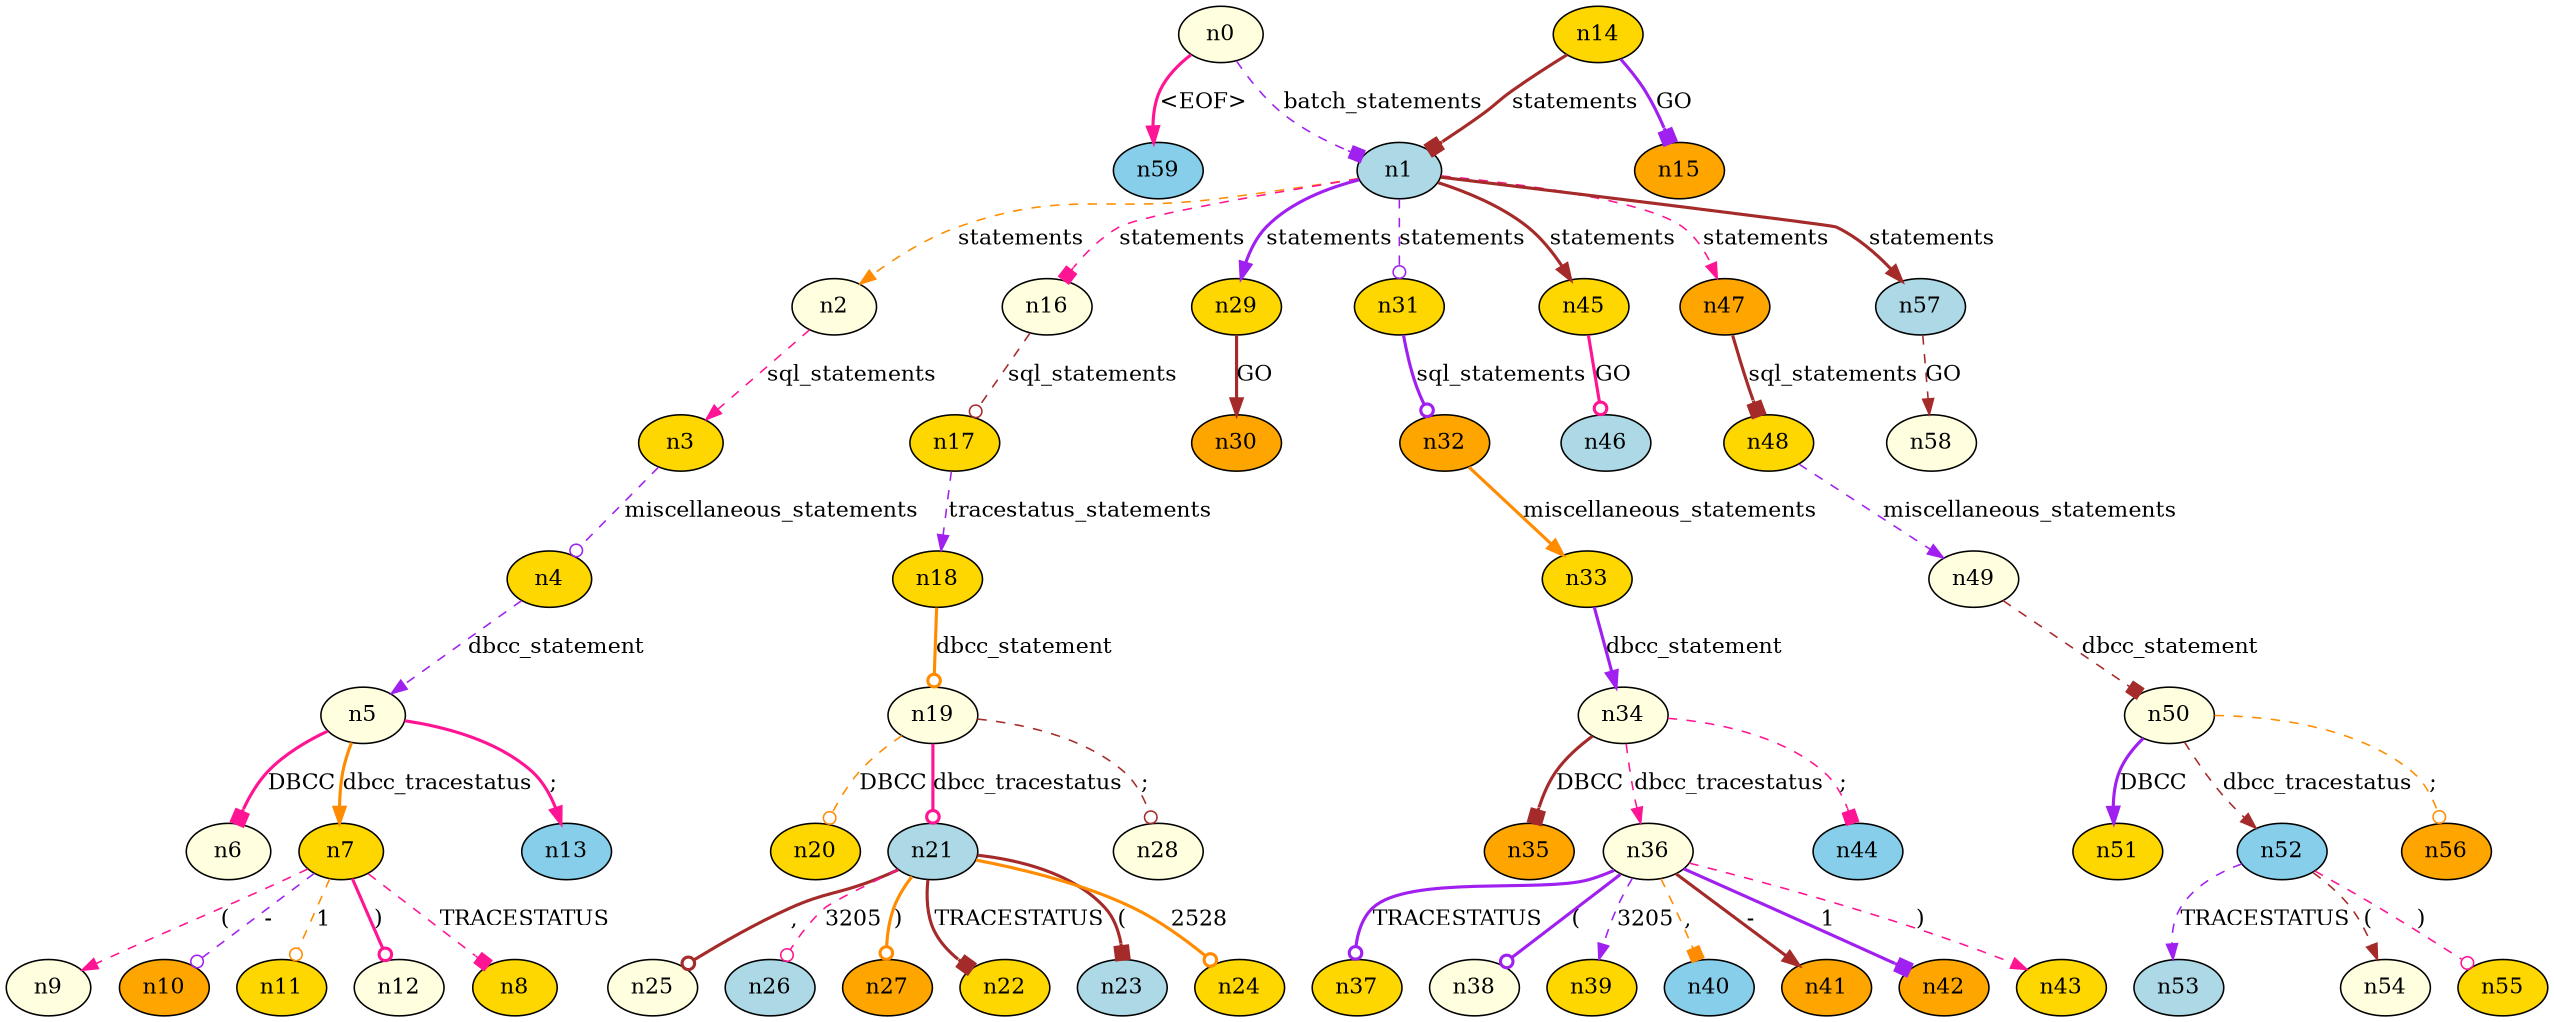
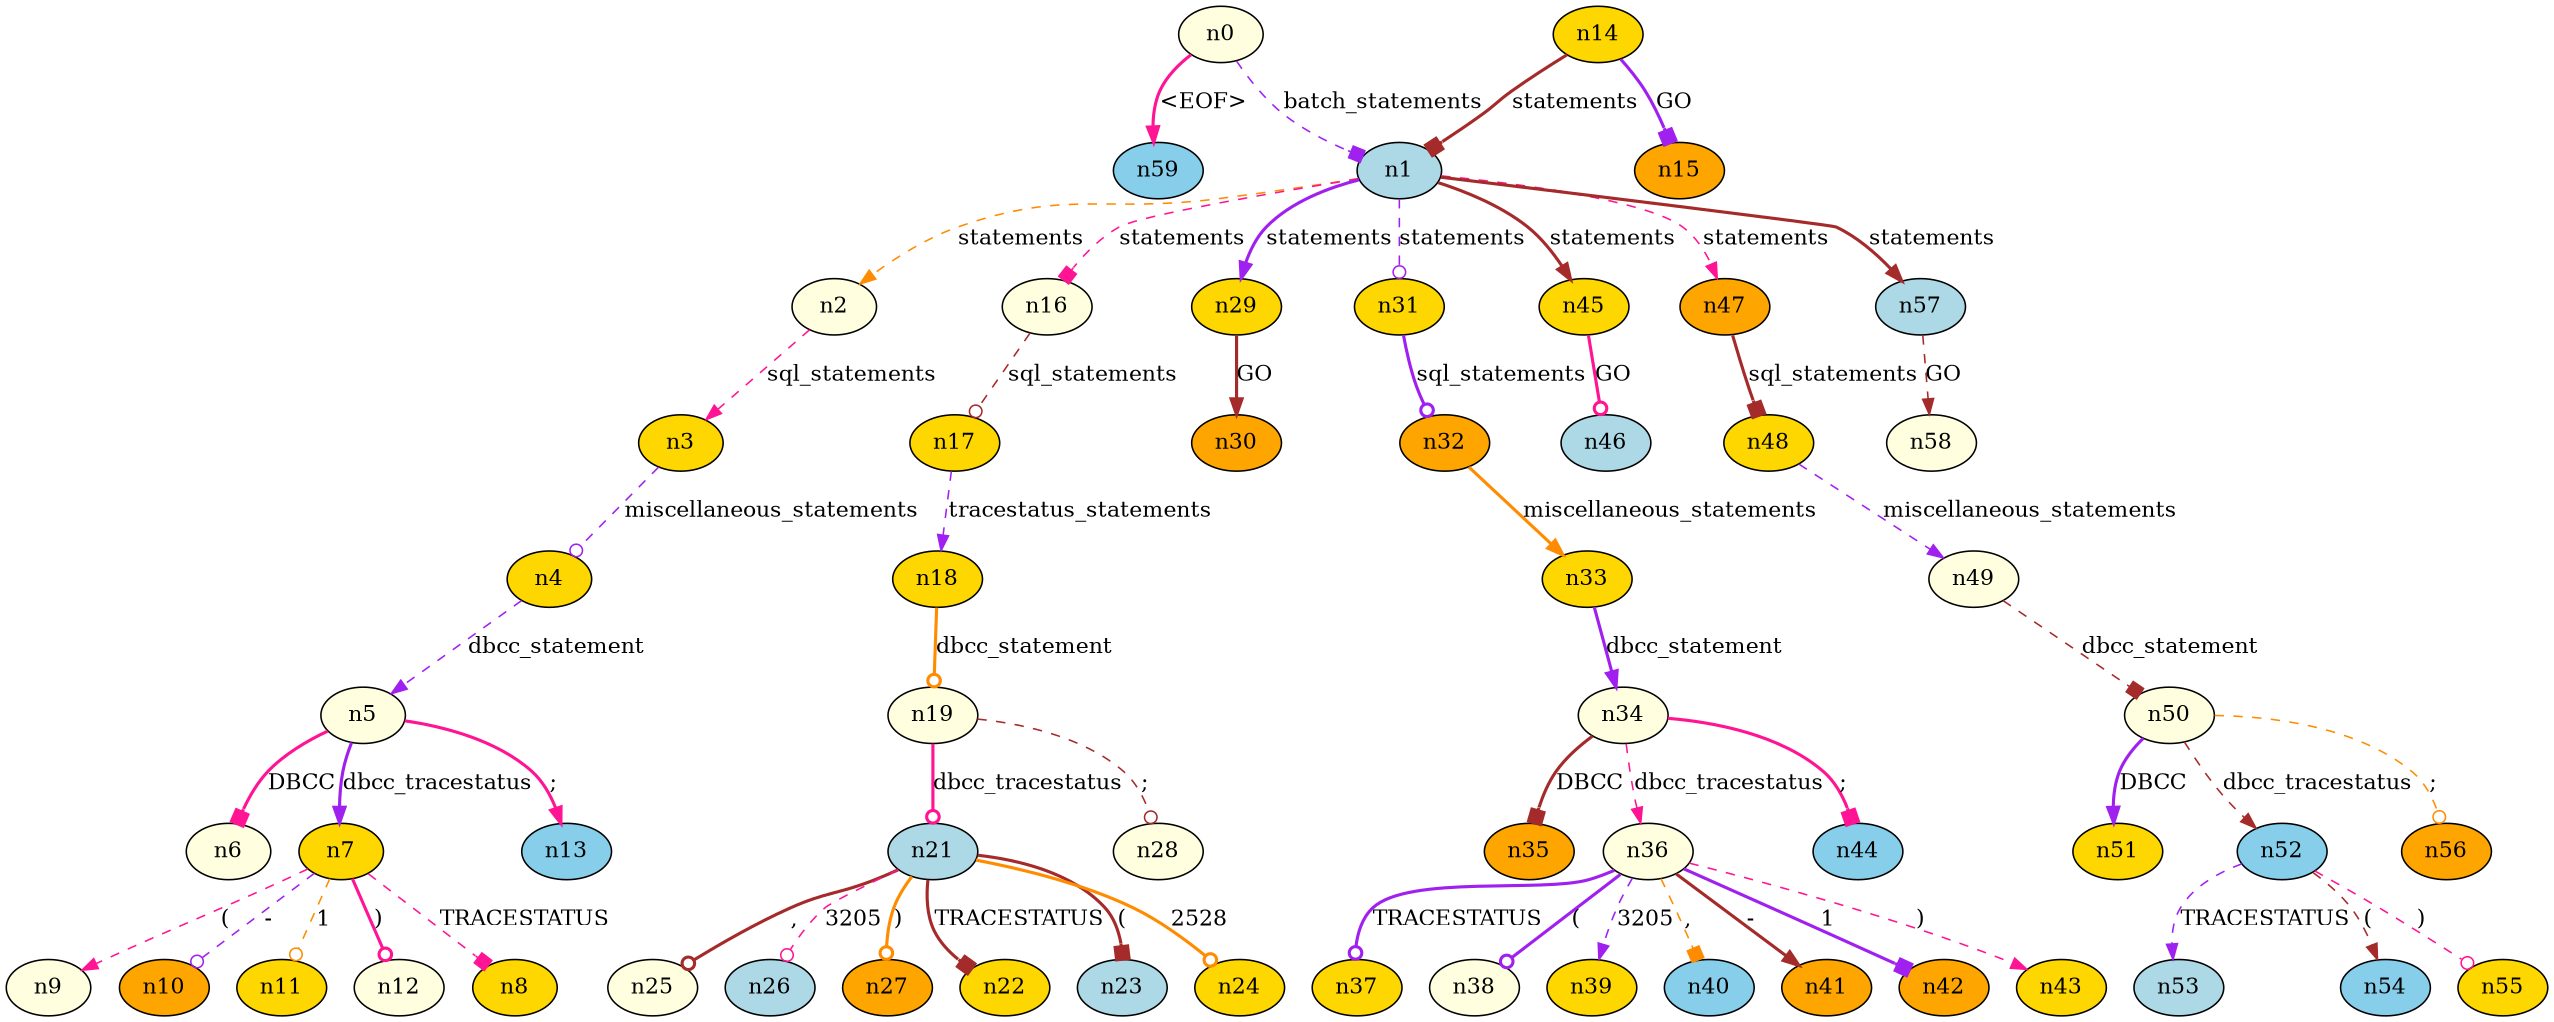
(1771, 741) -> (1771, 741)
(342, 774) -> (342, 774)
(816, 852) -> none
(2385, 988) -> (2385, 988)
